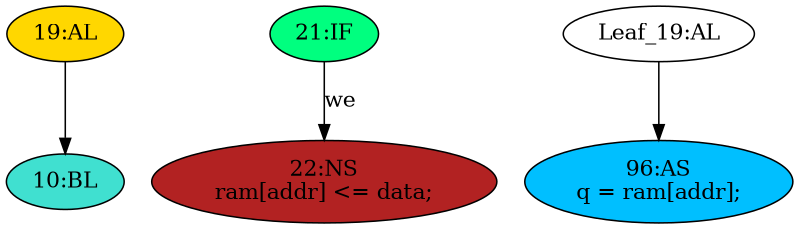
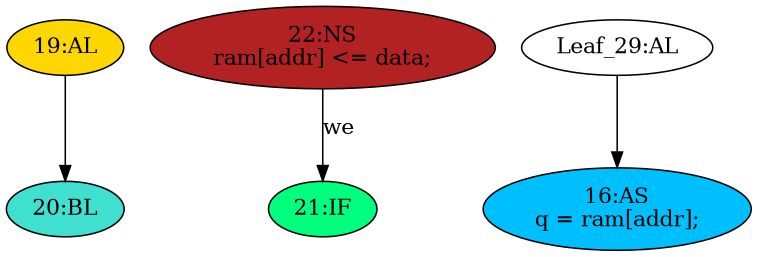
(659, 34) -> (617, 48)
(324, 93) -> (323, 127)
(65, 182) -> (65, 209)
(659, 182) -> (617, 209)
